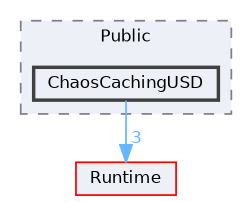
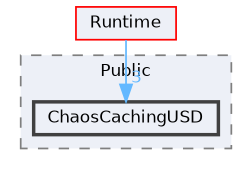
(126, 125) -> (126, 67)
